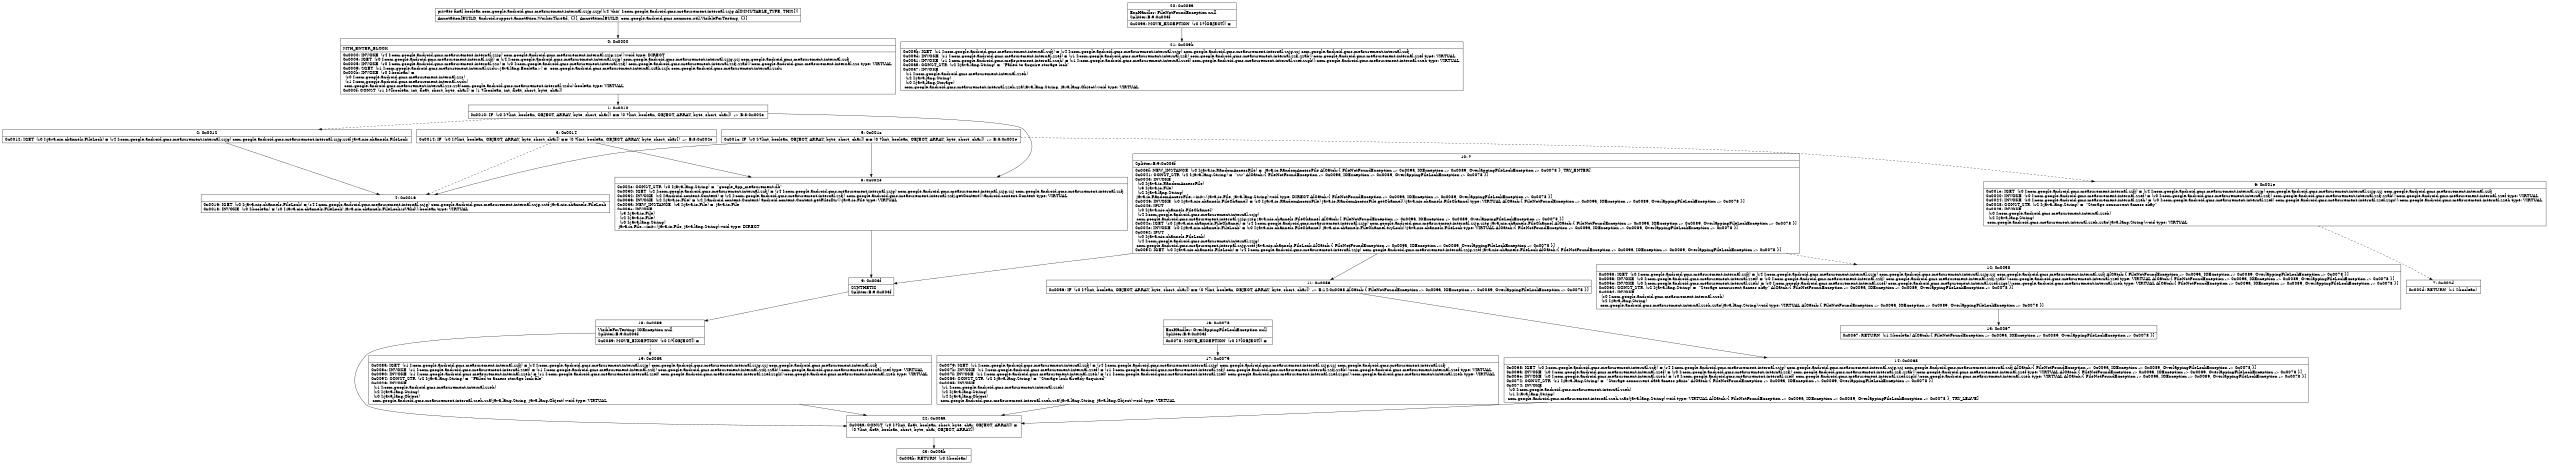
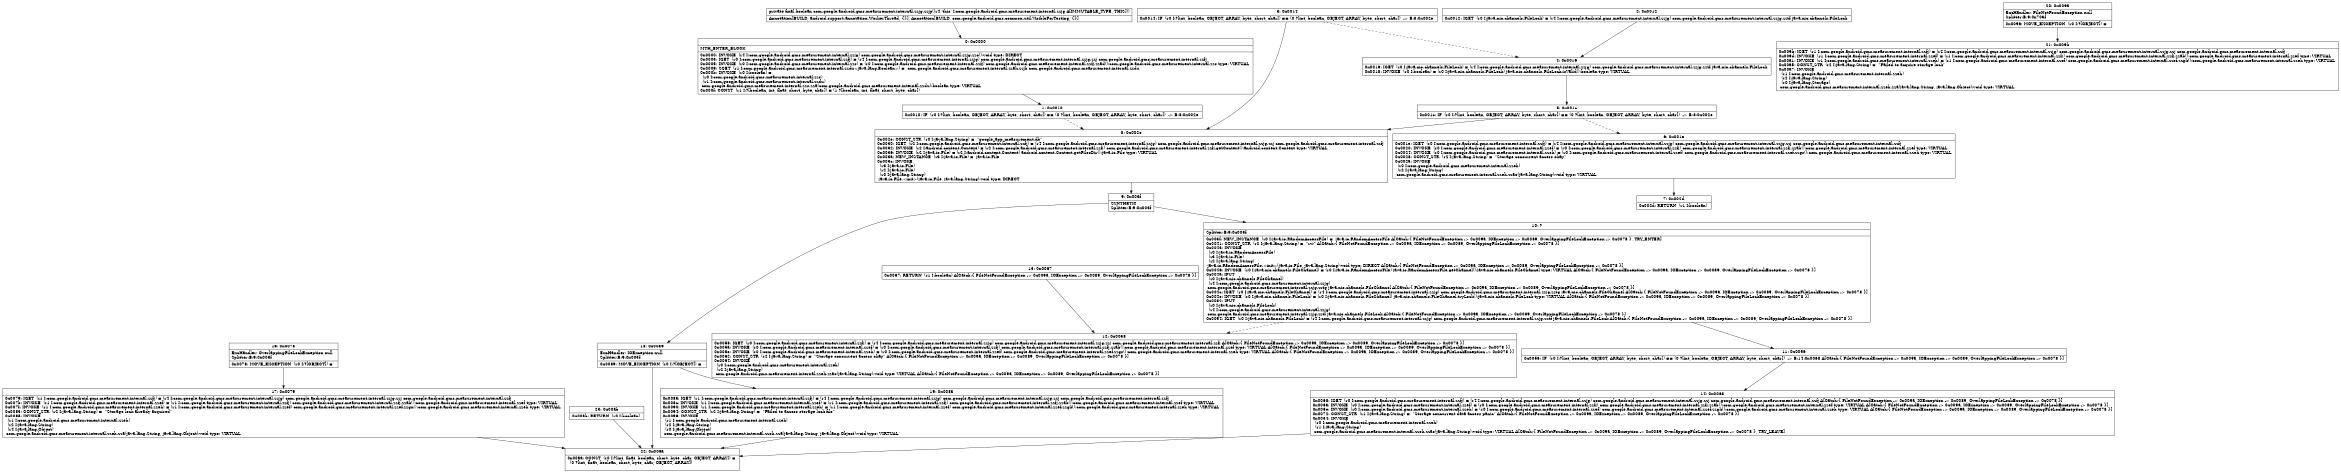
(1150, 17) -> (2026, 17)
(929, 118) -> (1073, 123)
(414, 124) -> none
(589, 158) -> (1567, 89)
(1151, 232) -> (1222, 301)
(2375, 251) -> (1674, 186)
(1015, 268) -> (1199, 214)
(1999, 316) -> (1069, 305)
(635, 330) -> (631, 353)
(650, 349) -> (716, 379)
(390, 383) -> (682, 416)
(1526, 385) -> (1332, 418)
(934, 442) -> (626, 433)
